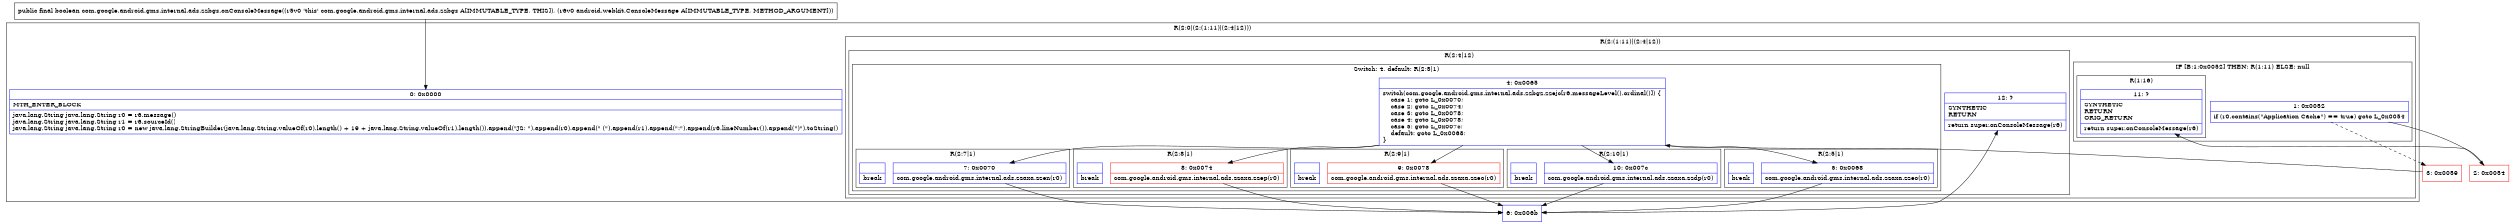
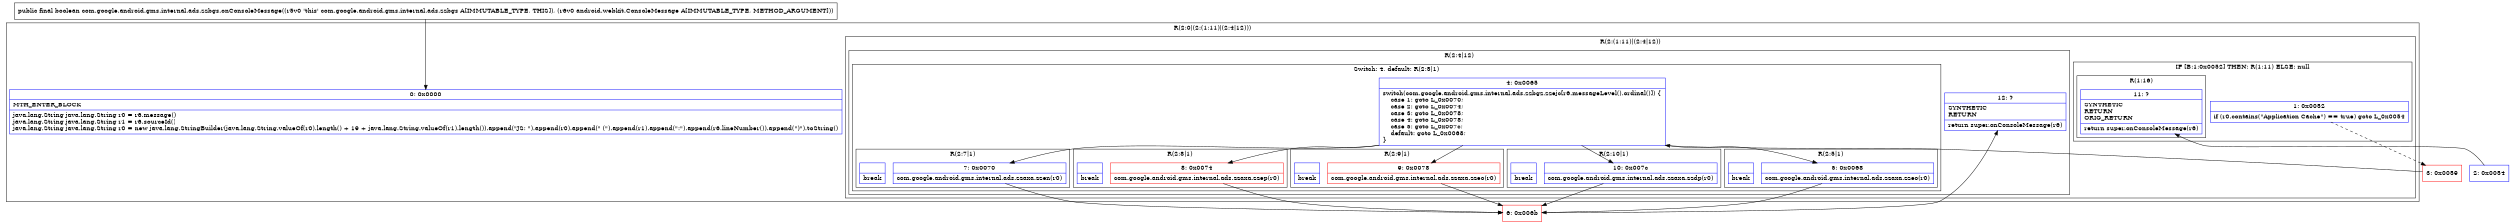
(2437, 136) -> none
(2489, 173) -> (2489, 173)
(1522, 213) -> (1522, 213)
